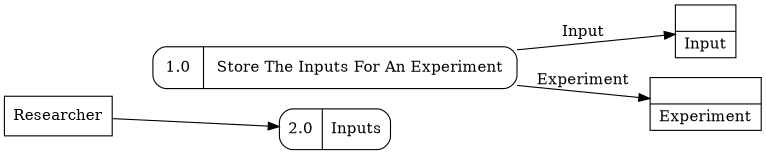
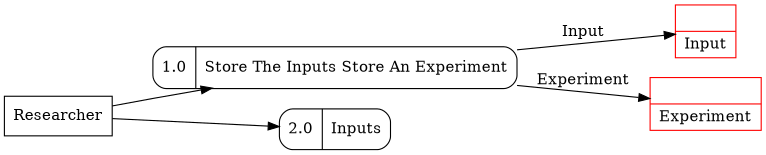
(706, 31) -> (706, 31)
(360, 67) -> (356, 67)
none -> (157, 98)
(706, 104) -> (706, 104)
